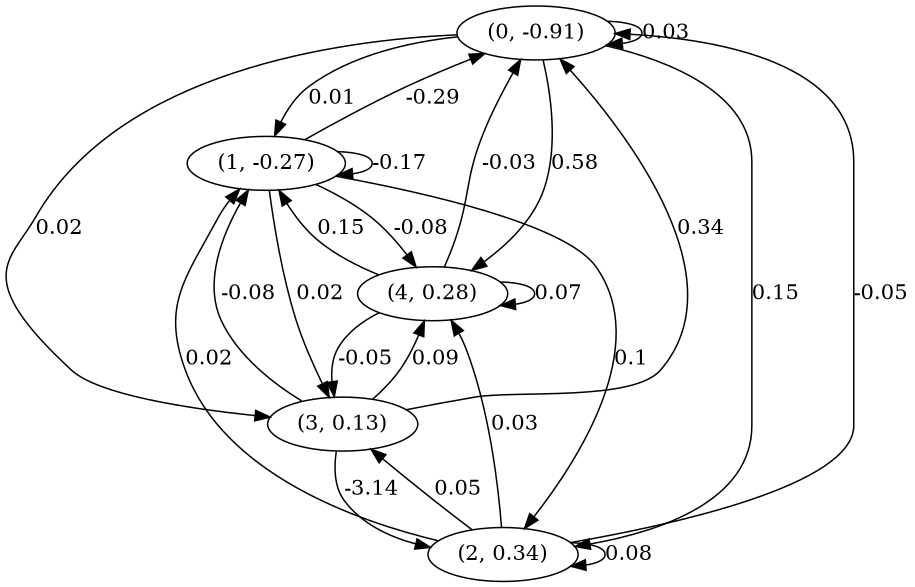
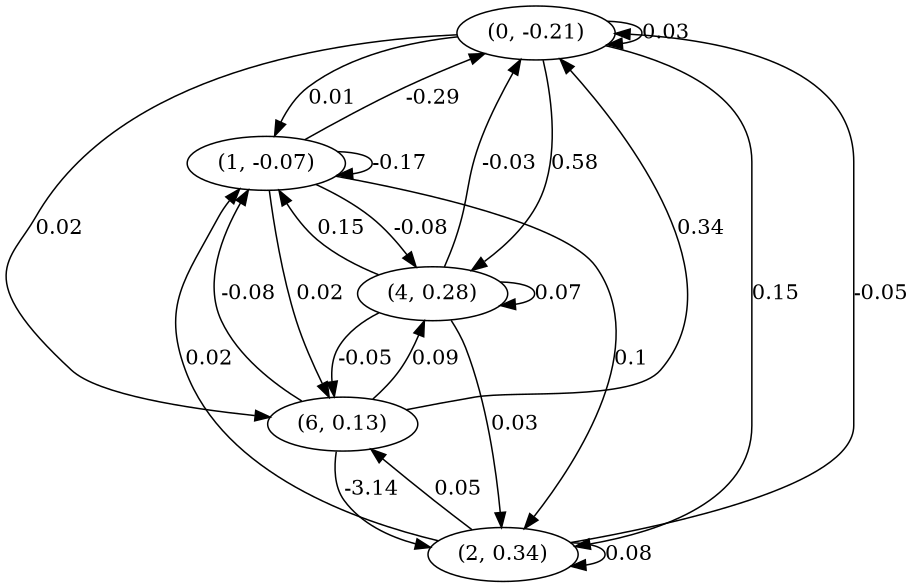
(536, 33) -> (536, 33)
(266, 163) -> (266, 163)
(343, 424) -> (343, 424)
(488, 429) -> (485, 414)
